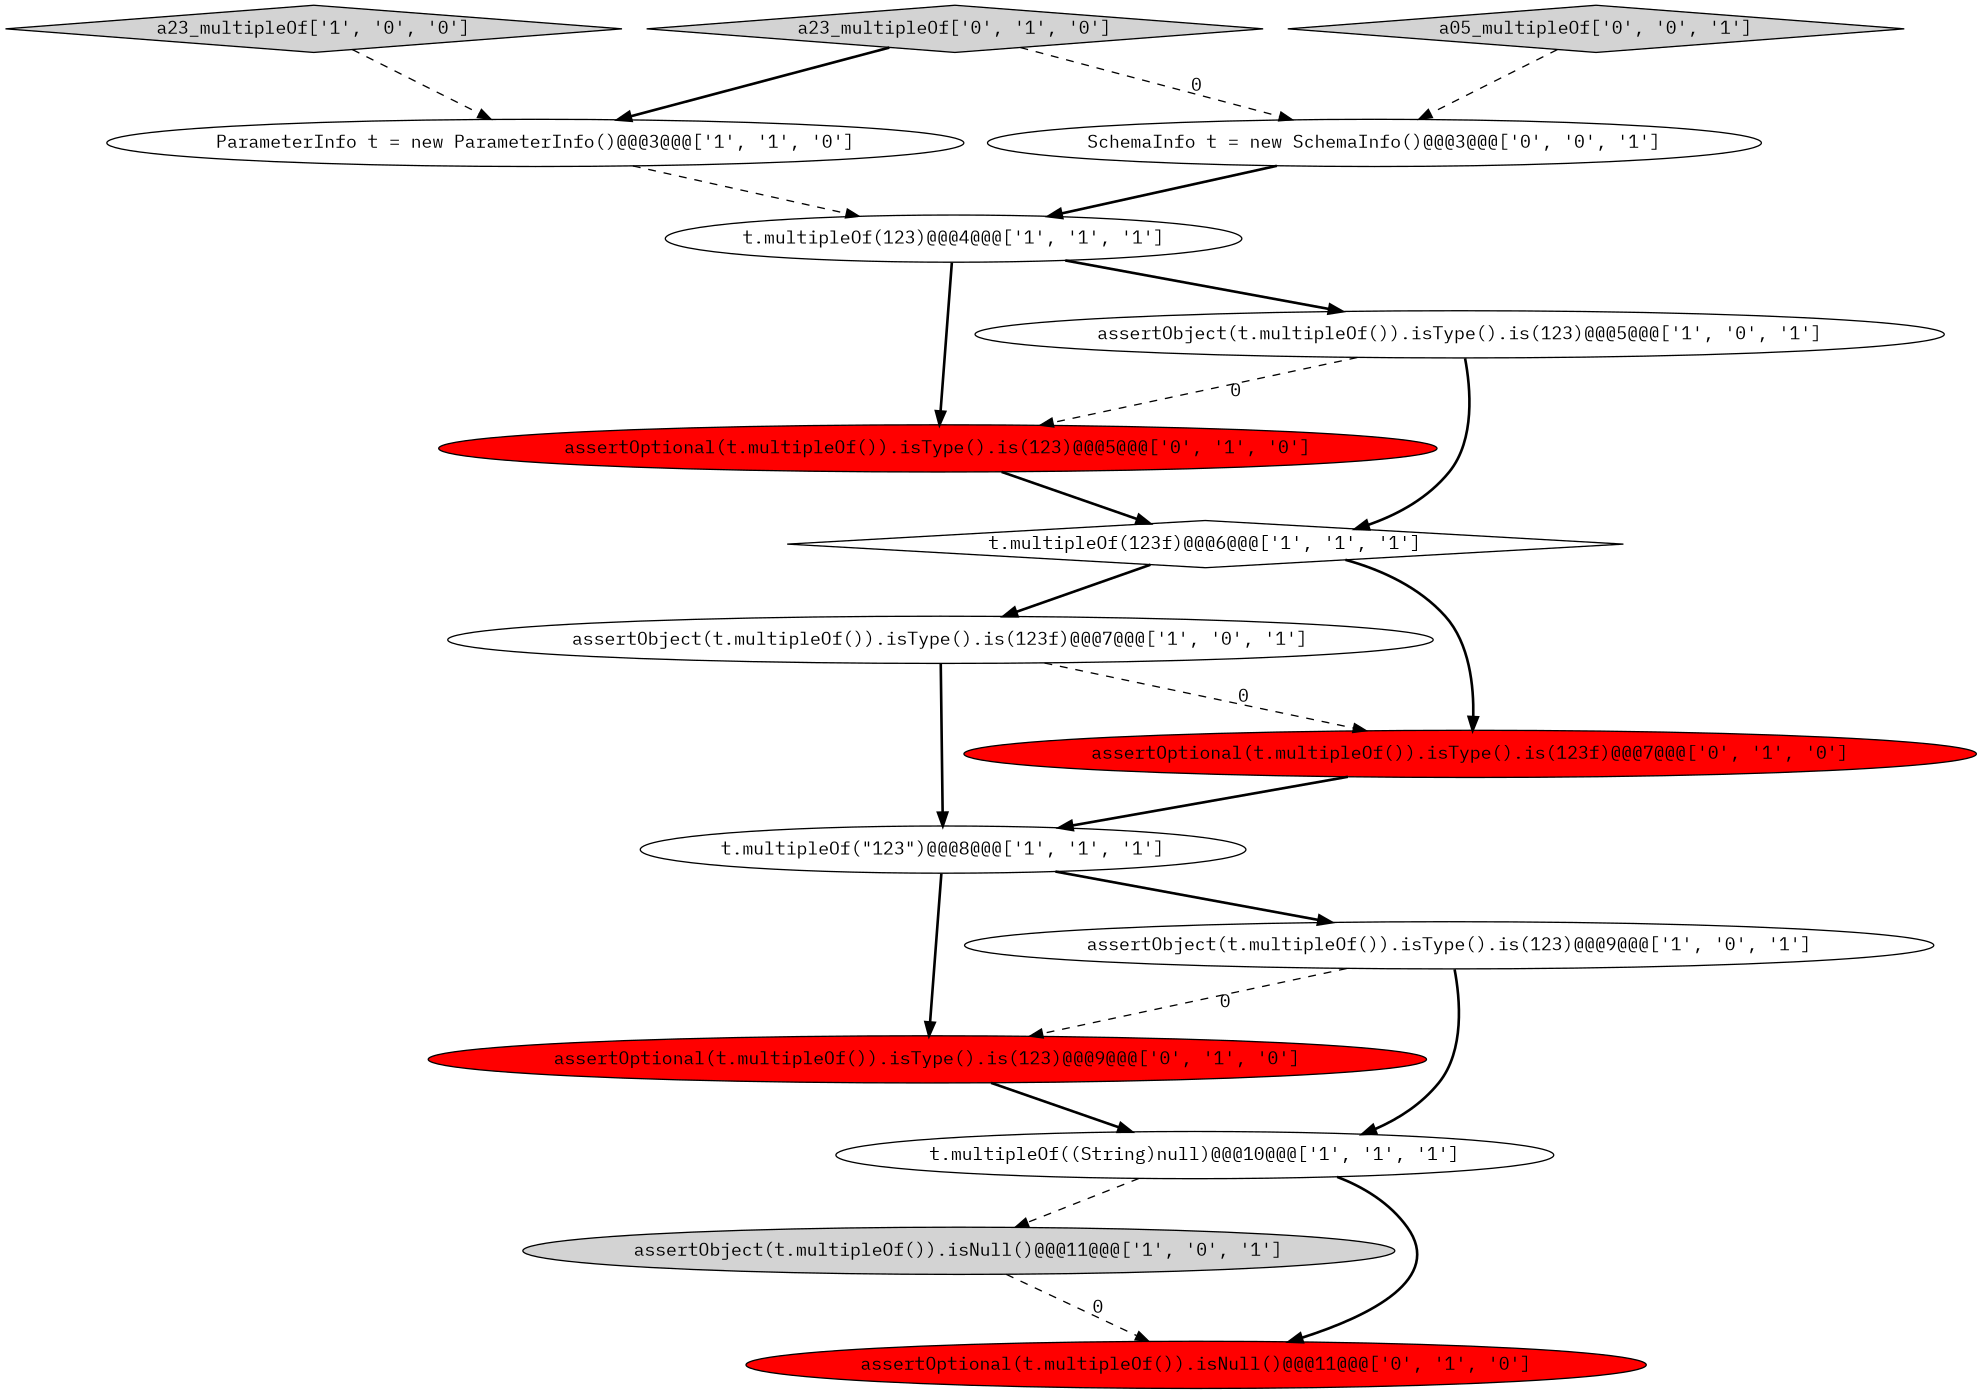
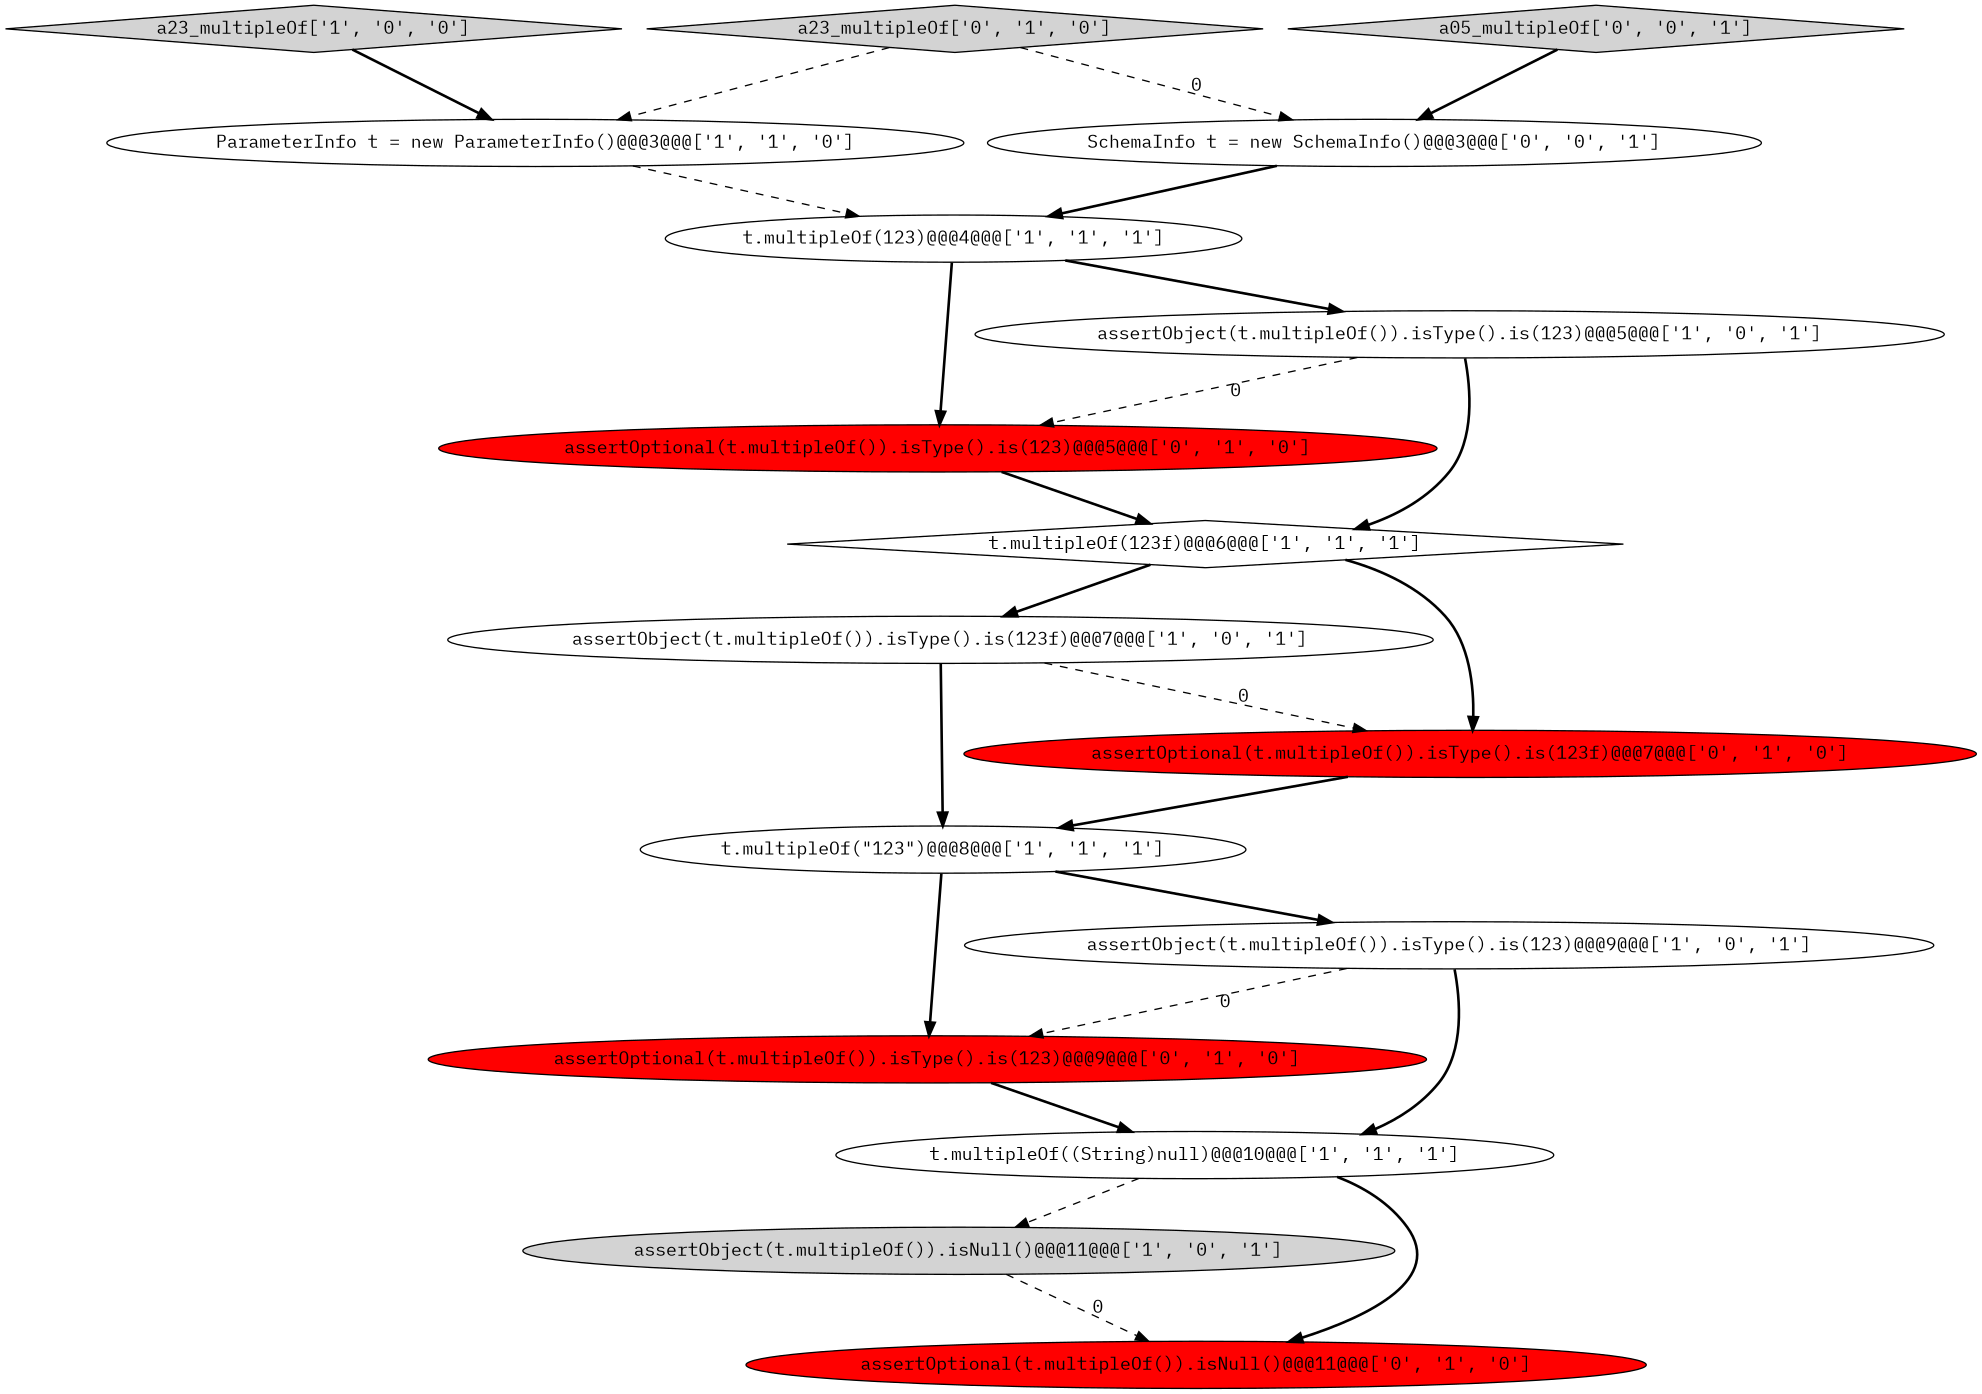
(416, 81) -> (416, 81)
(1494, 81) -> (1494, 81)
(760, 82) -> (760, 82)
